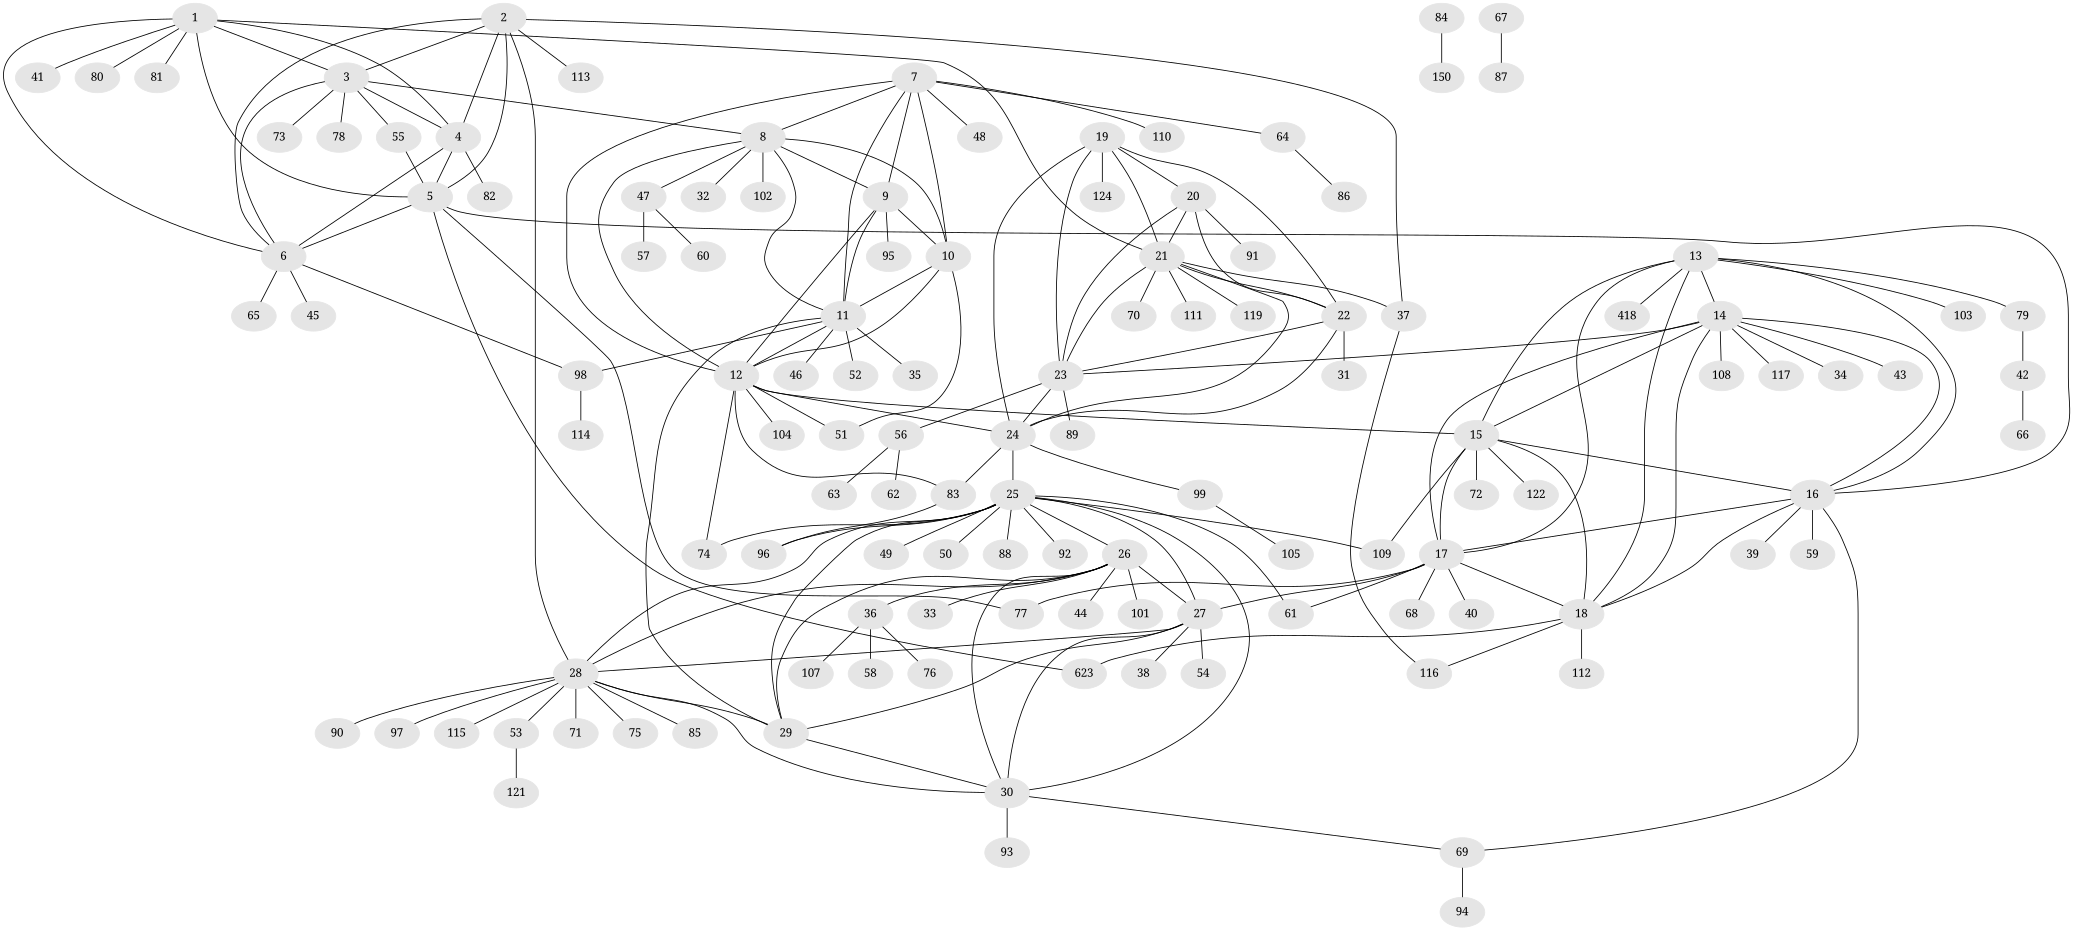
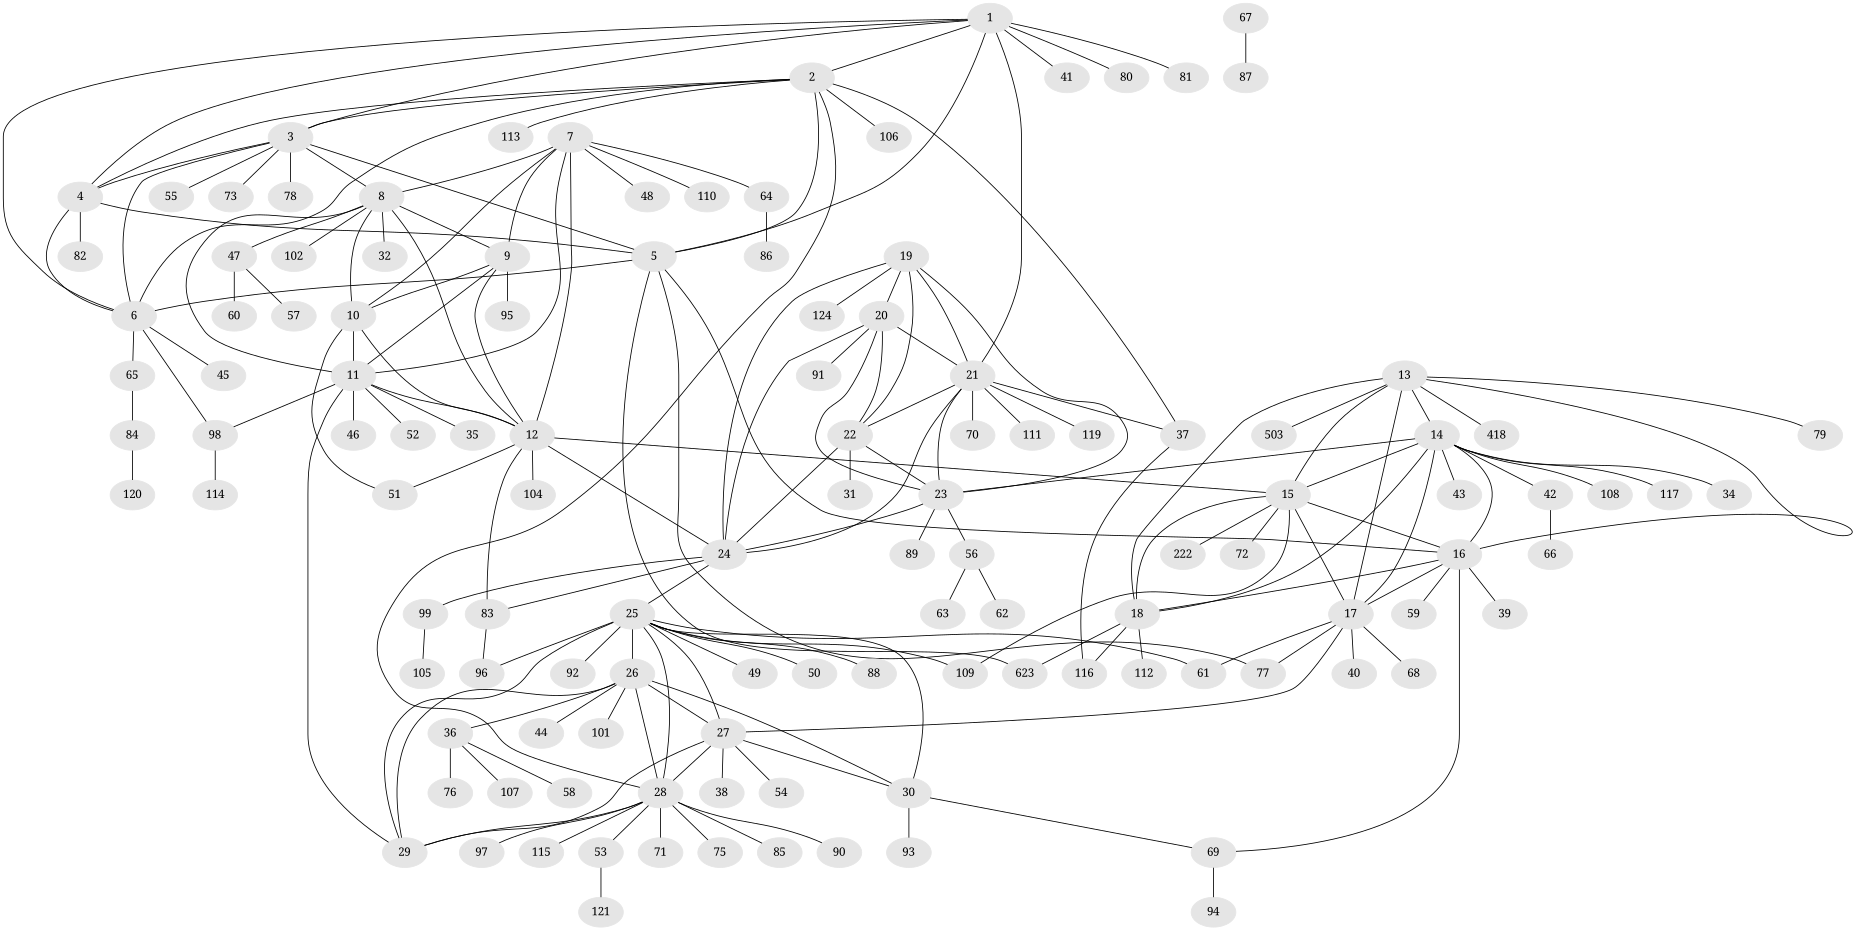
none -> (901, 48)
(1442, 78) -> (132, 495)
none -> (889, 137)
(412, 163) -> (472, 197)
(1963, 316) -> (1274, 435)
(2023, 346) -> (1494, 465)
none -> (132, 406)
none -> (759, 407)
(1536, 495) -> (1183, 555)
(704, 555) -> none
(1512, 584) -> none
(930, 614) -> none
(782, 759) -> none
(896, 763) -> none
